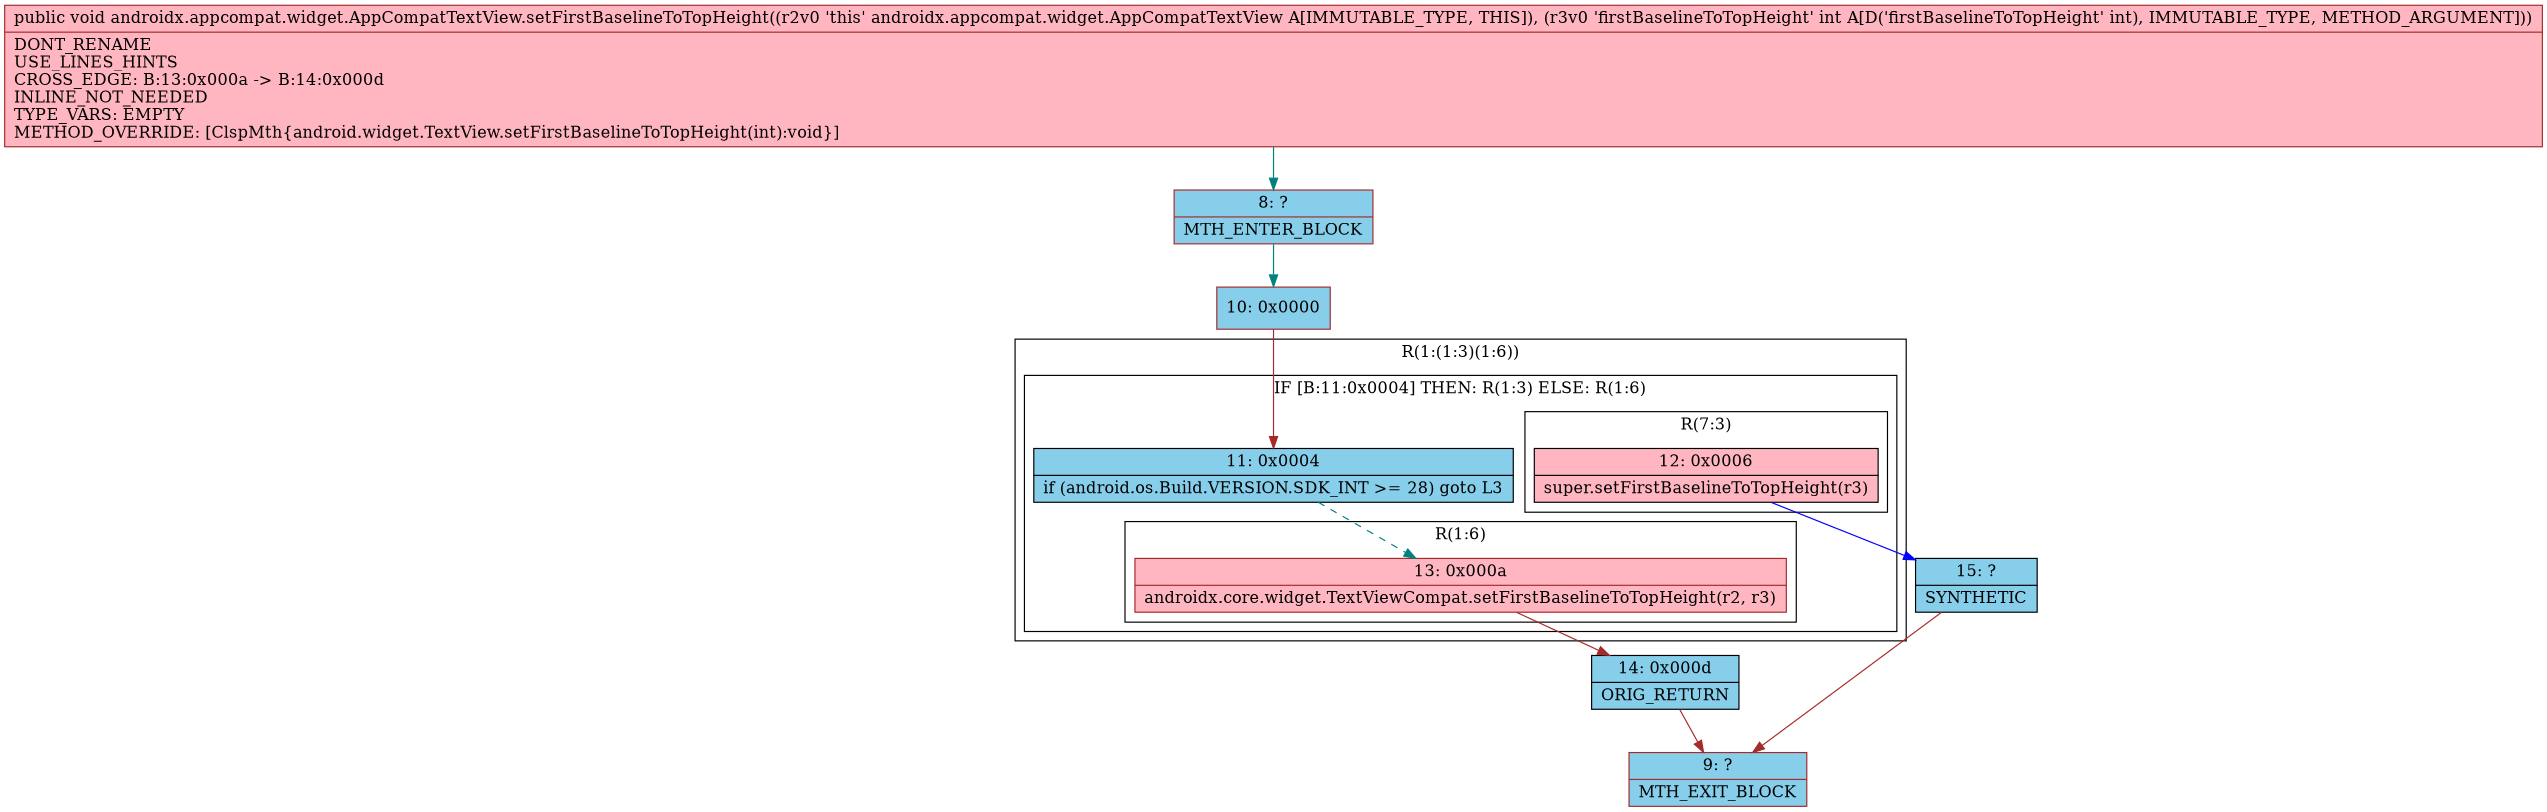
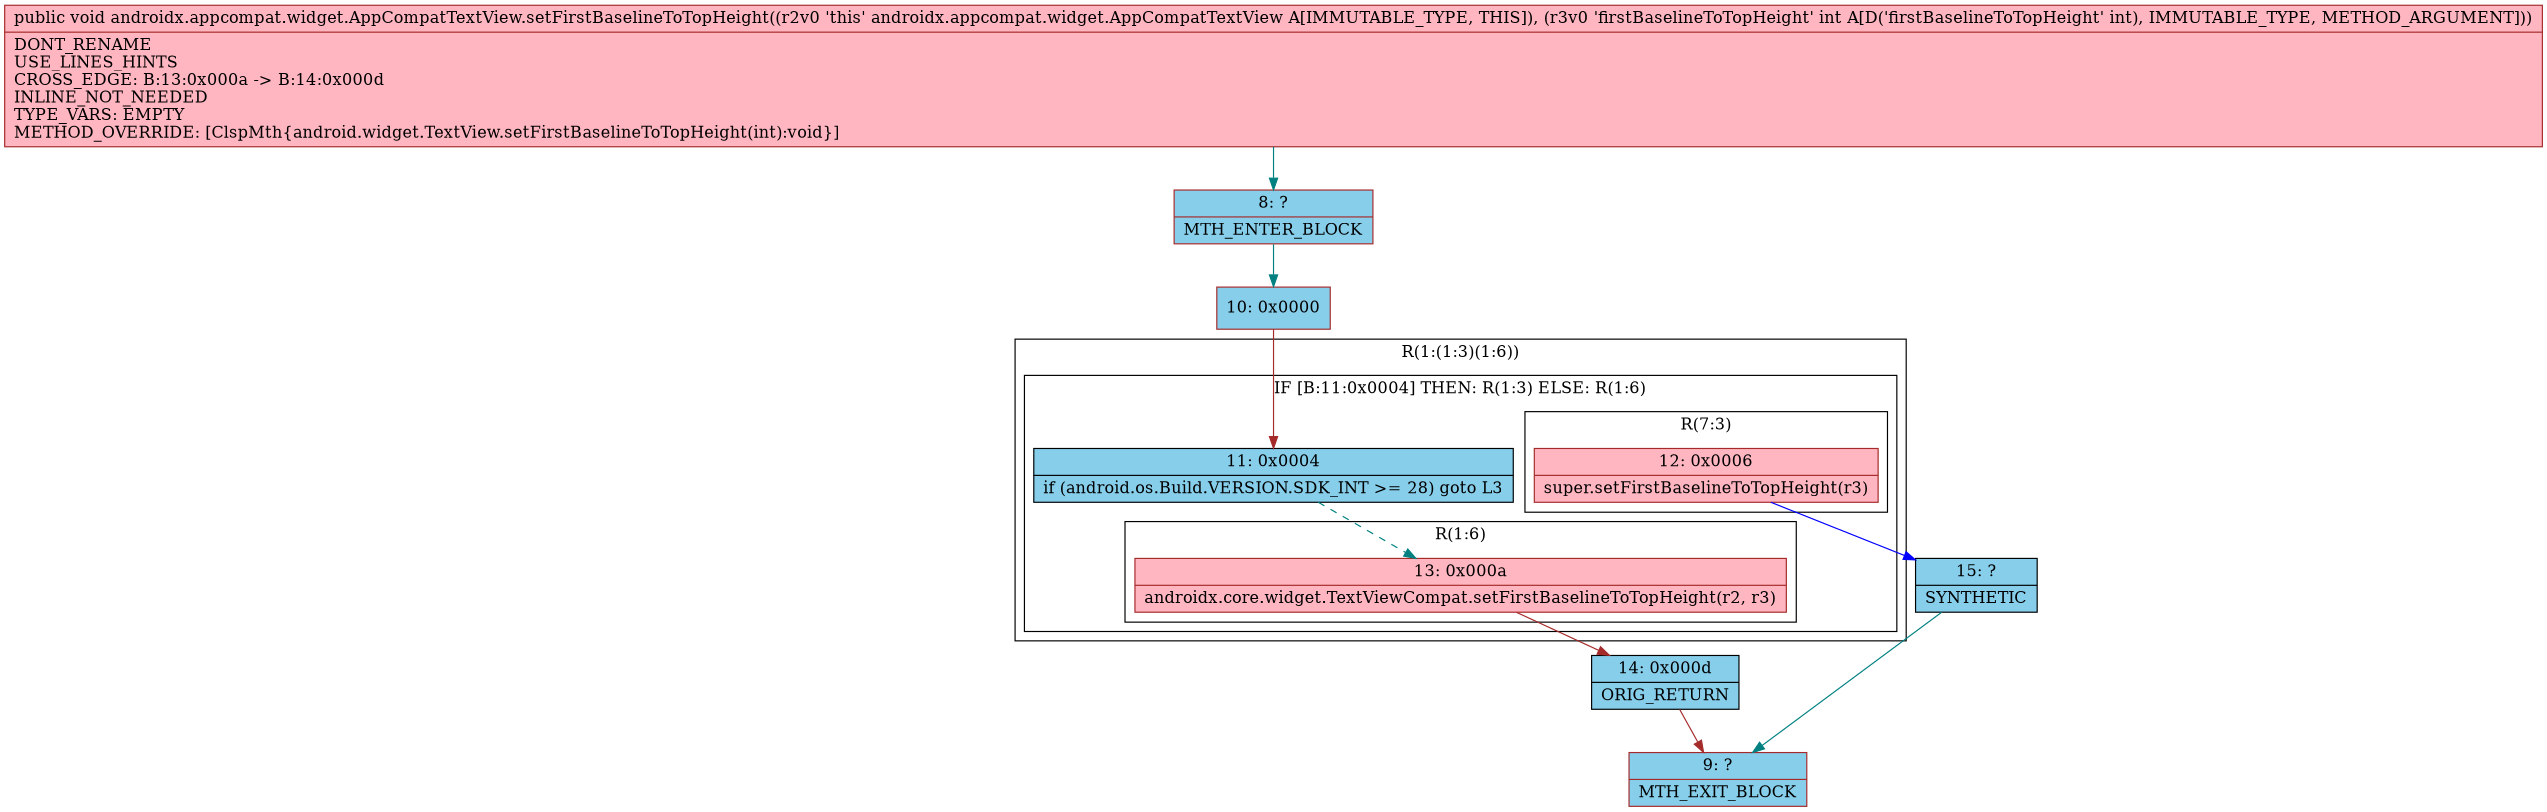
(1706, 475) -> (1706, 475)
(1852, 679) -> (1852, 679)
